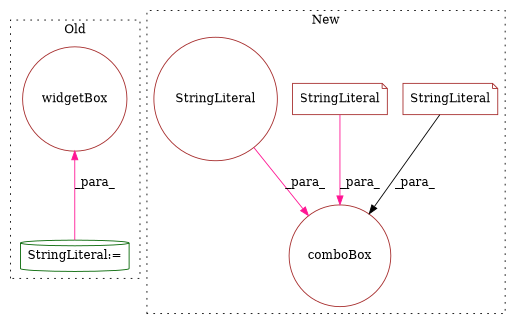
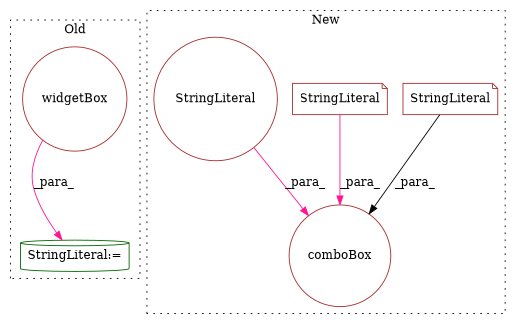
(75, 200) -> (34, 188)
